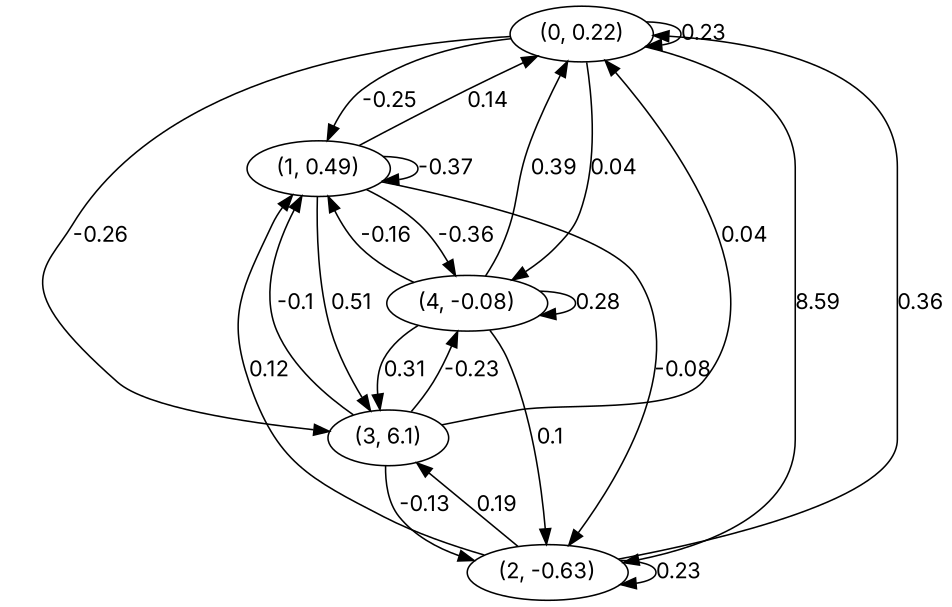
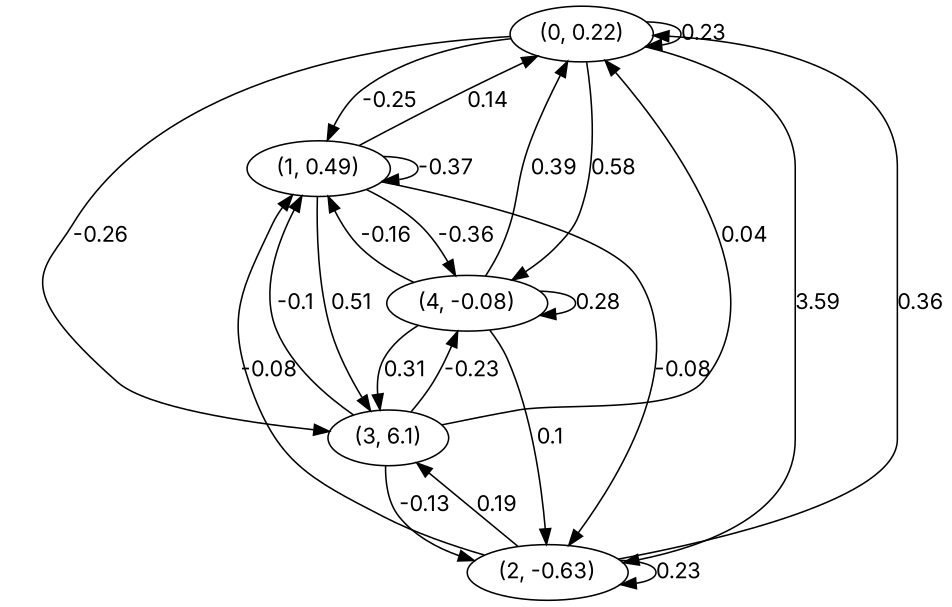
(614, 169) -> (614, 169)
(818, 303) -> (818, 303)
(269, 371) -> (269, 371)
